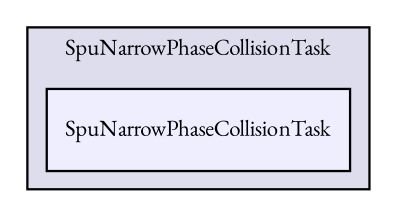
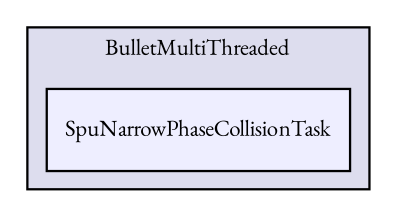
(198, 49) -> (198, 49)
